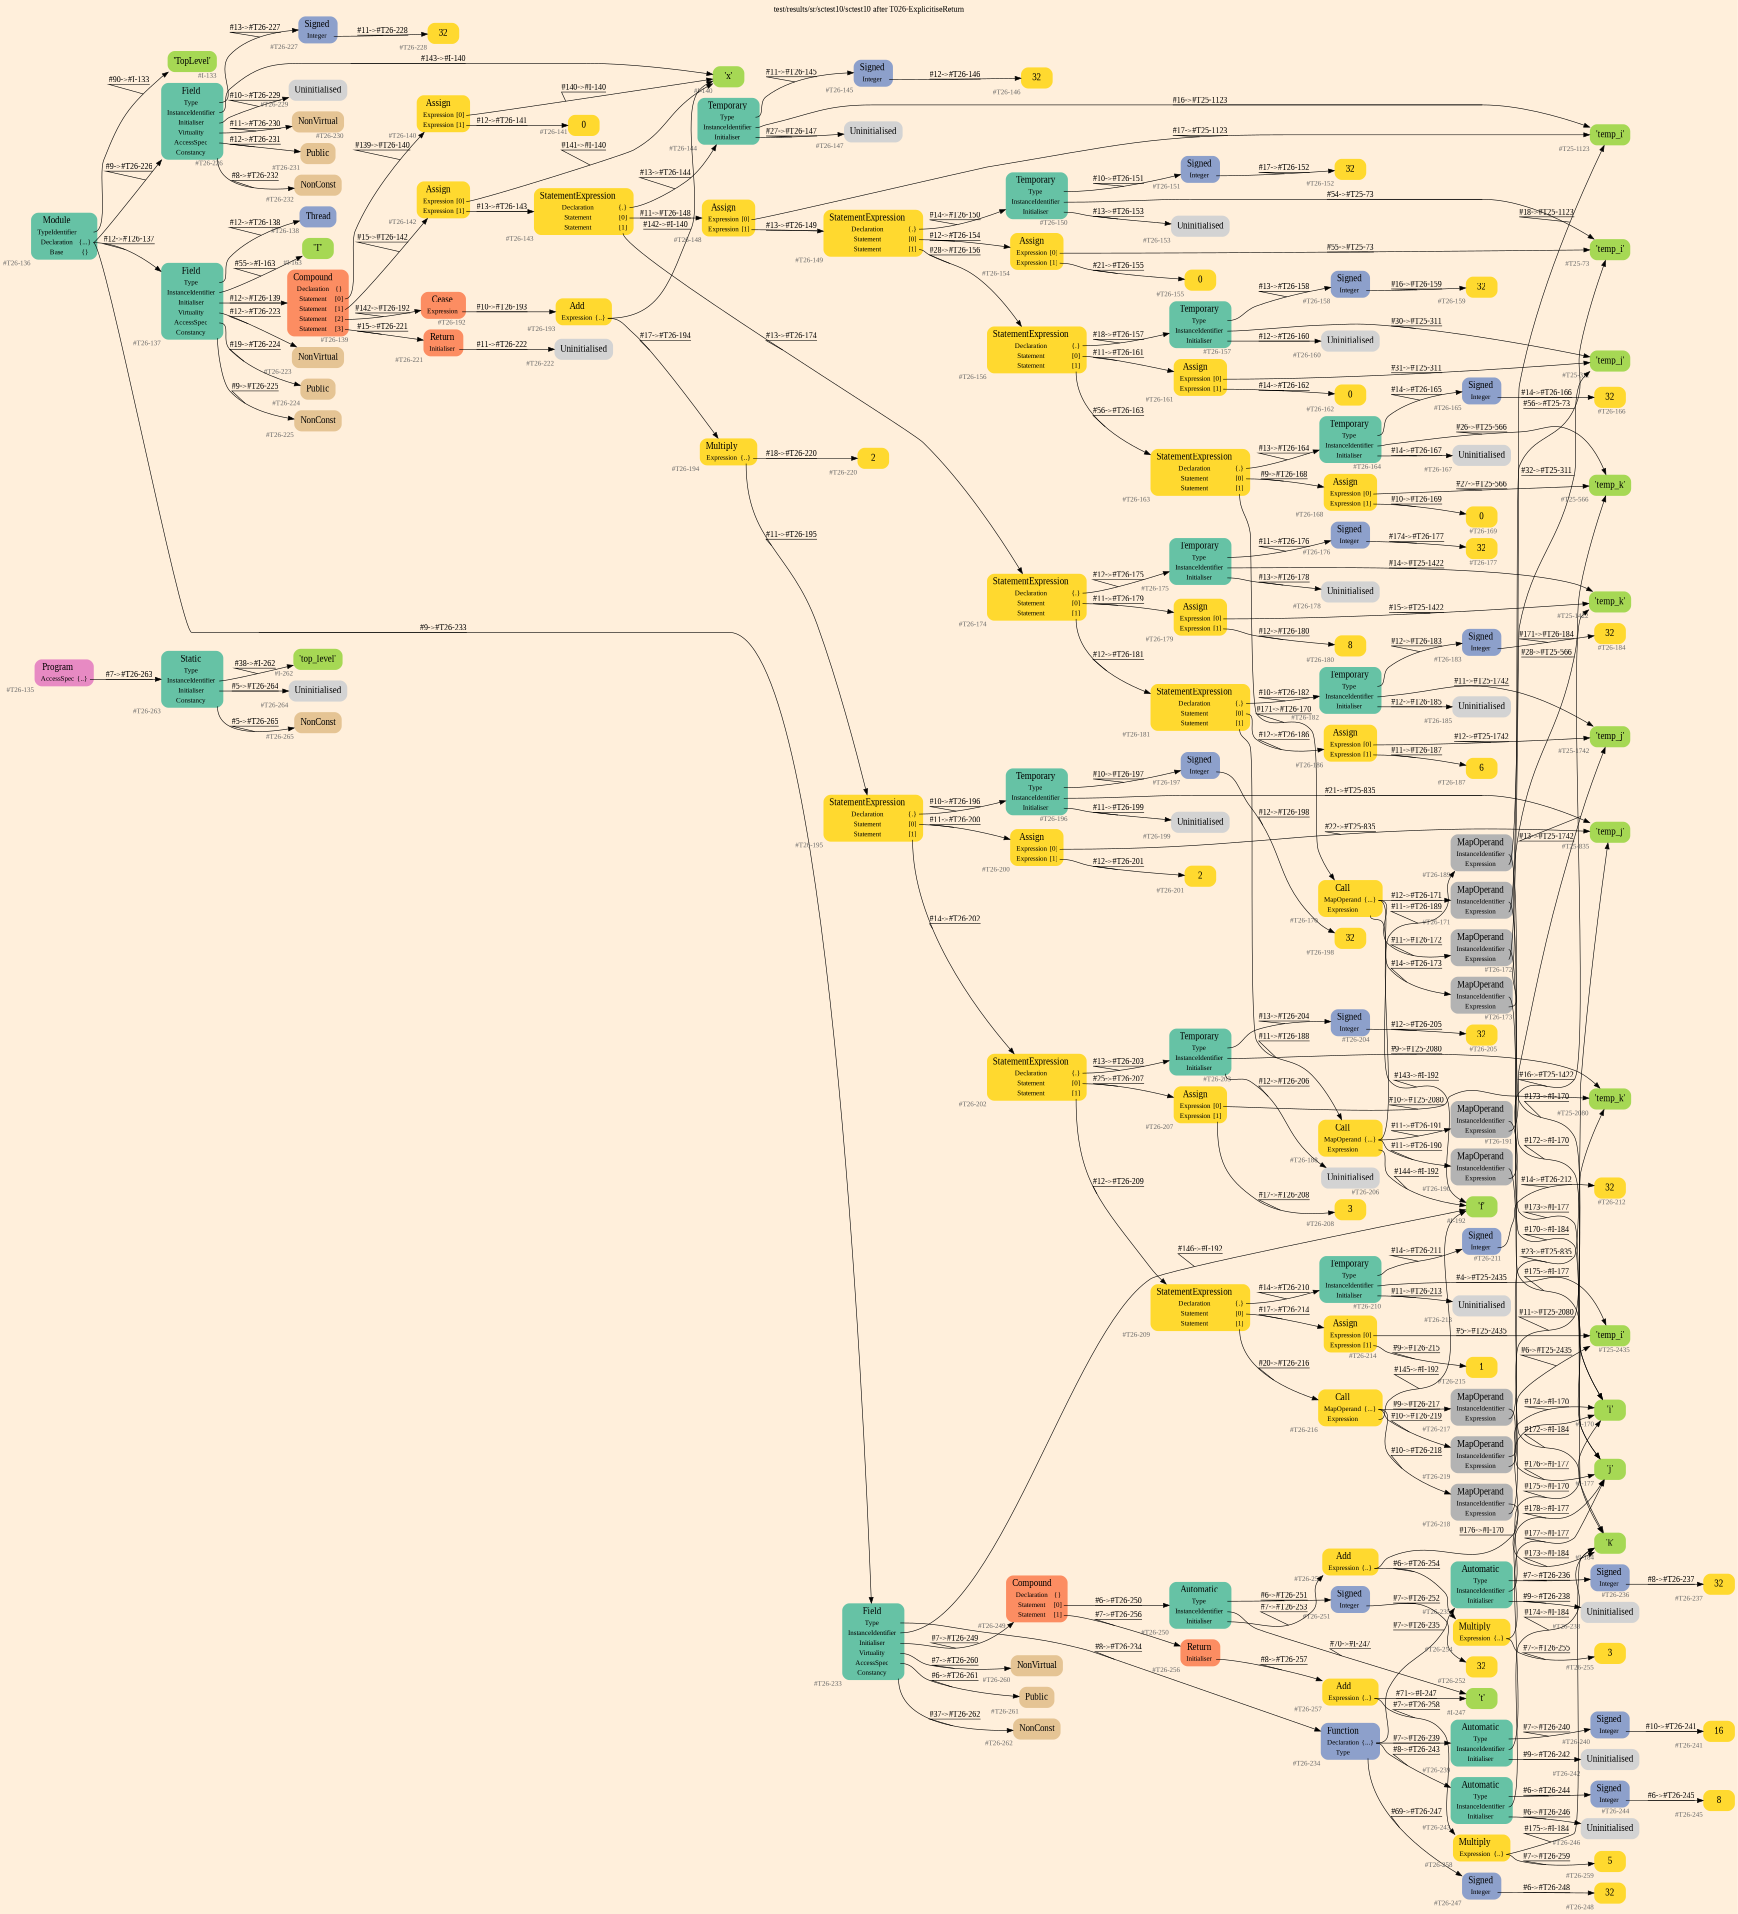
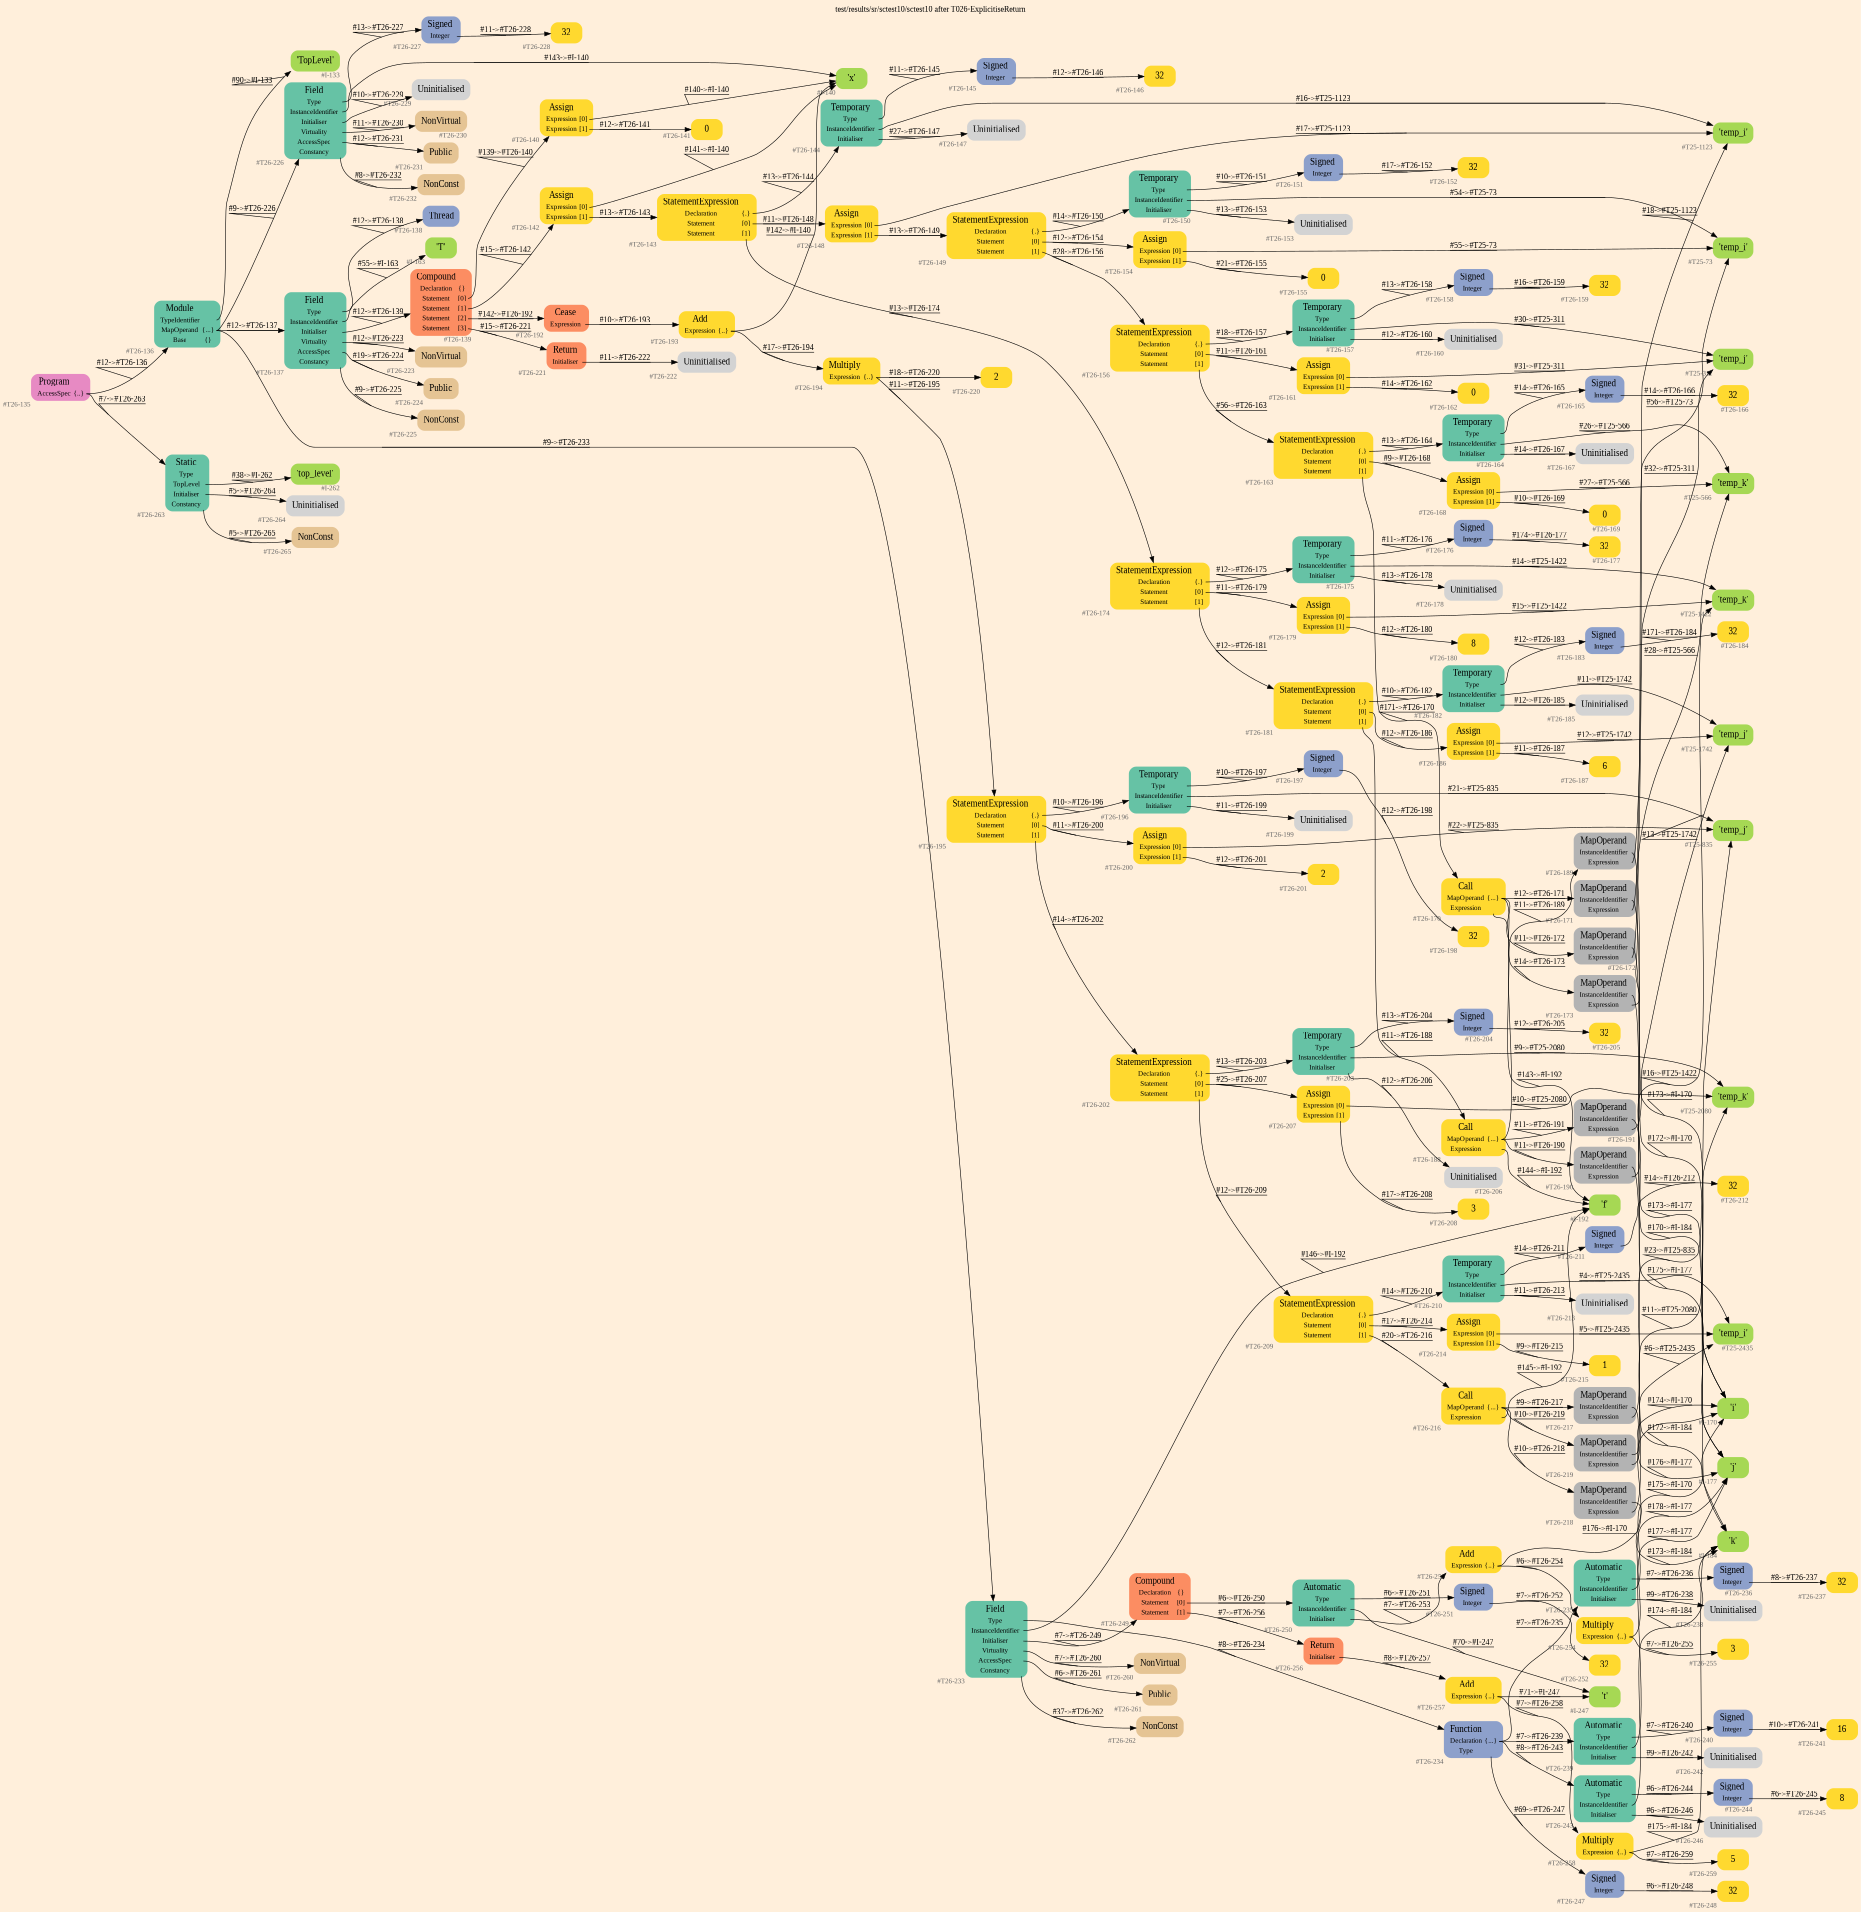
(57, 242) -> (180, 330)
none -> (129, 381)
(191, 680) -> (186, 484)
